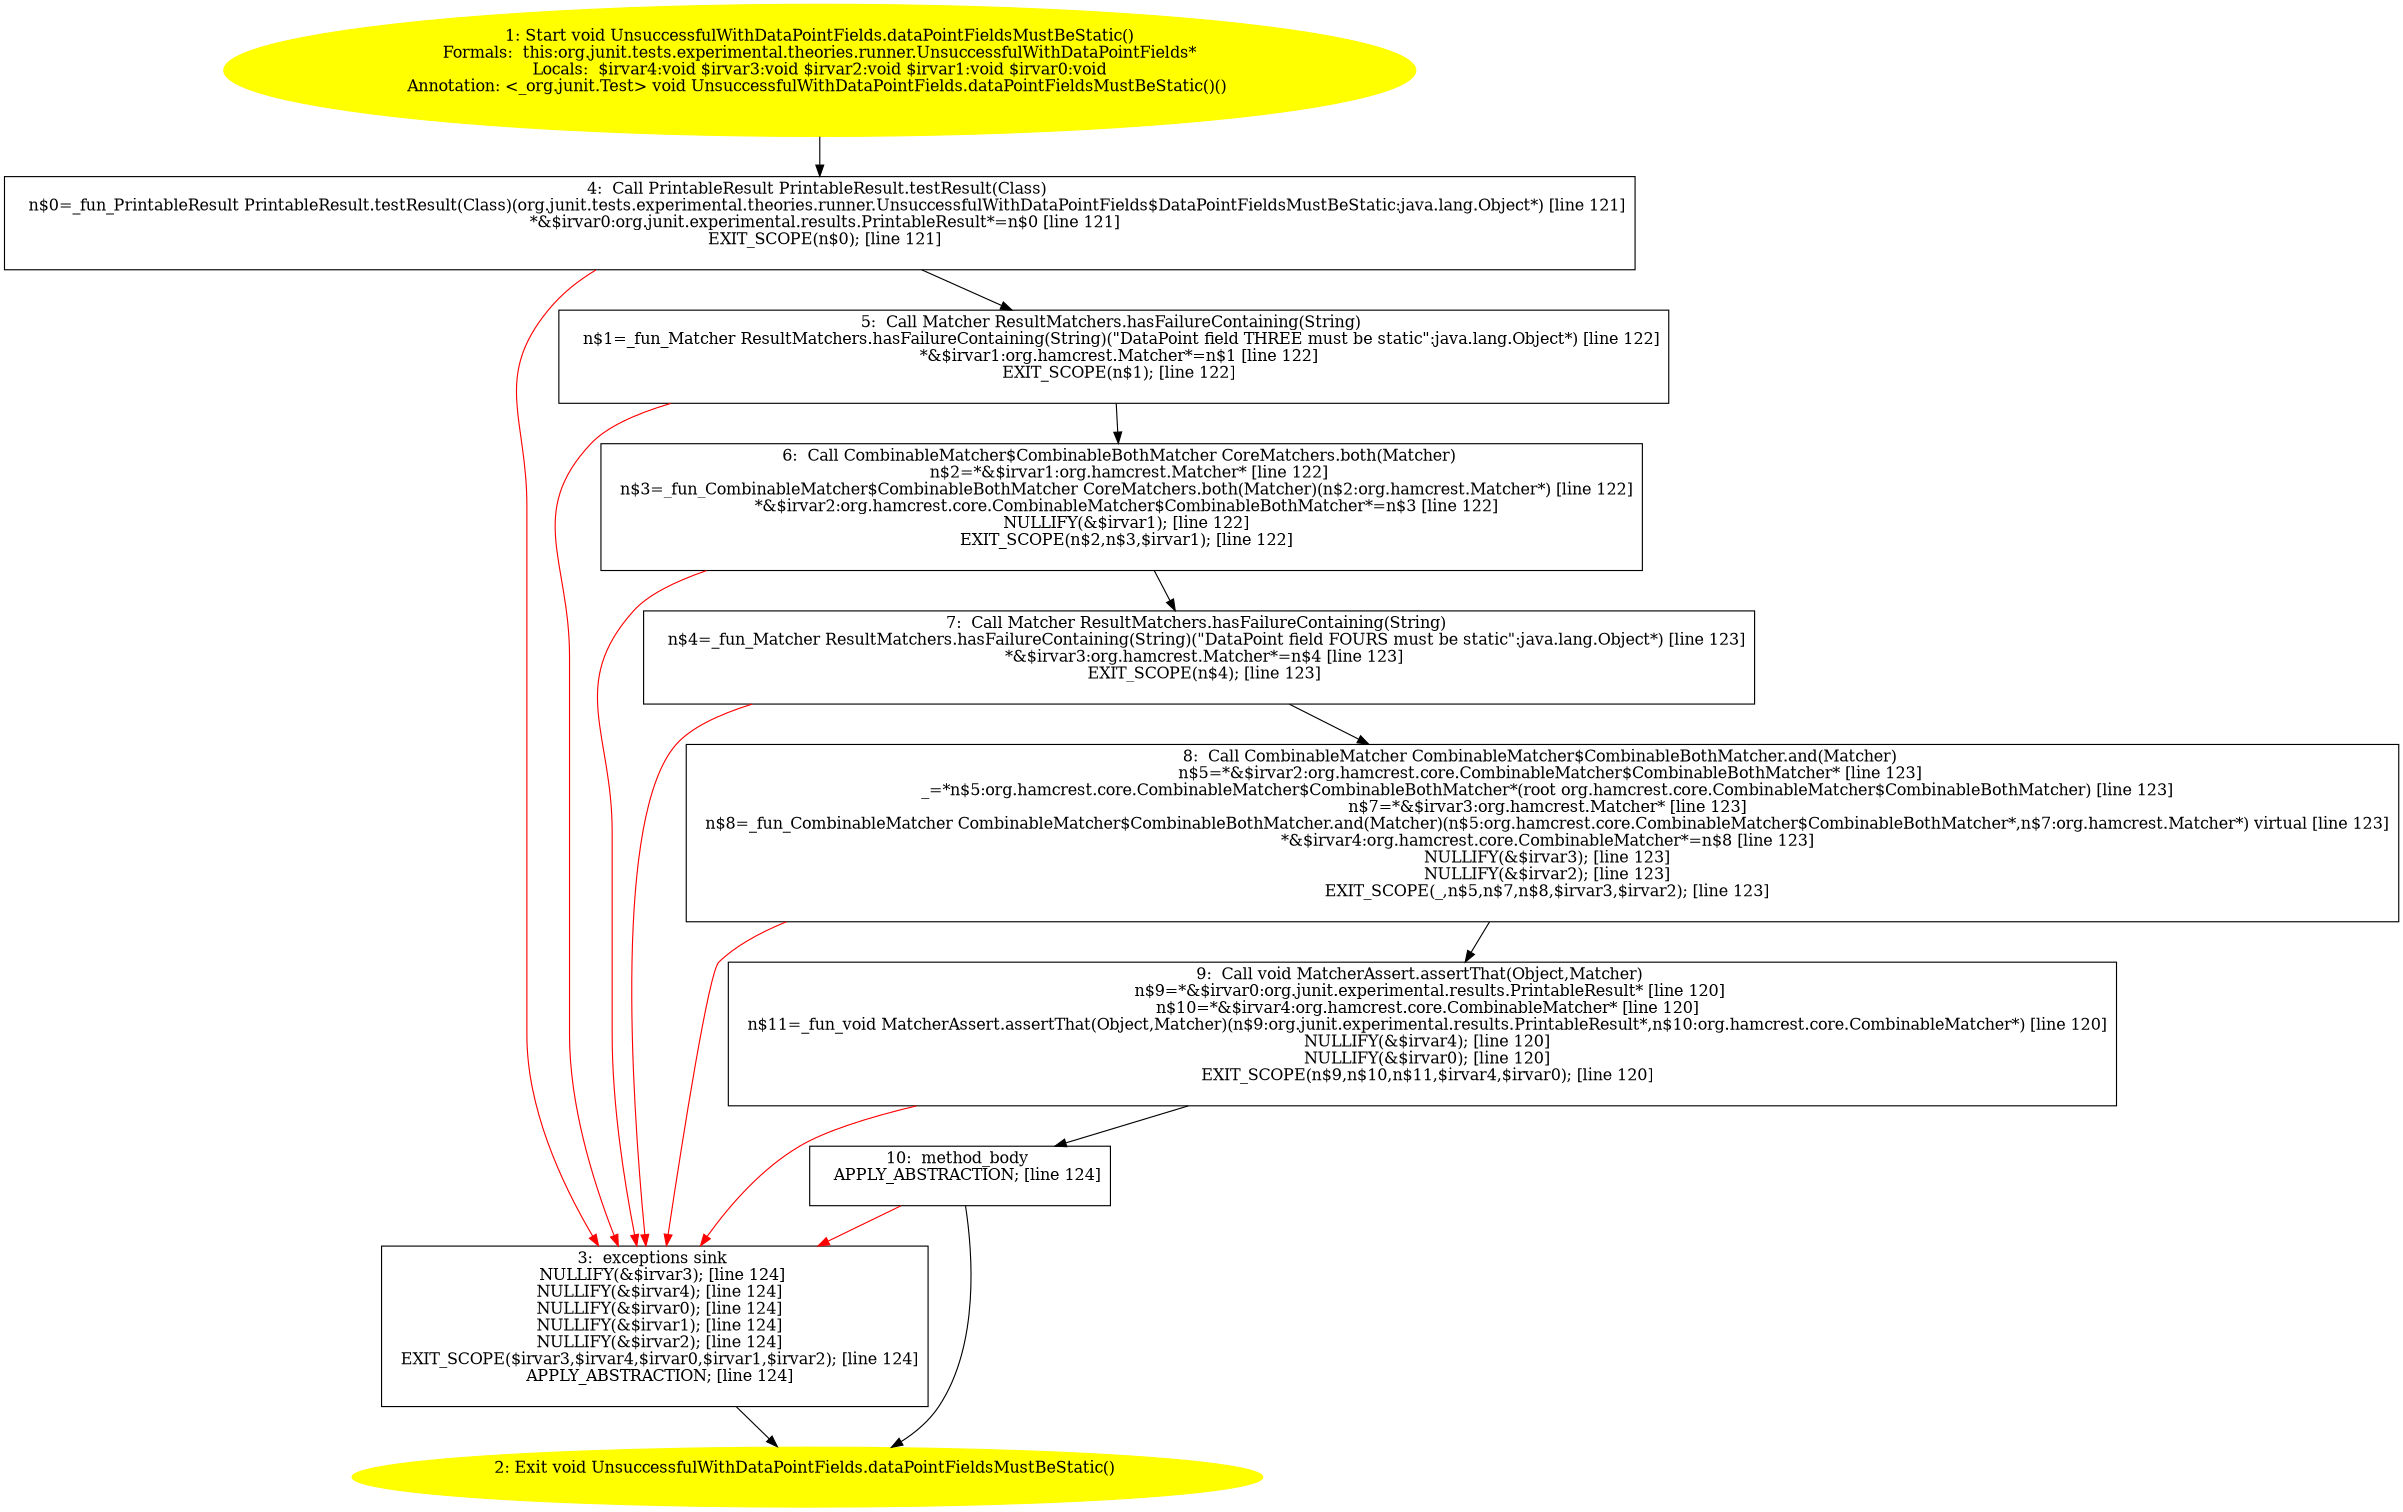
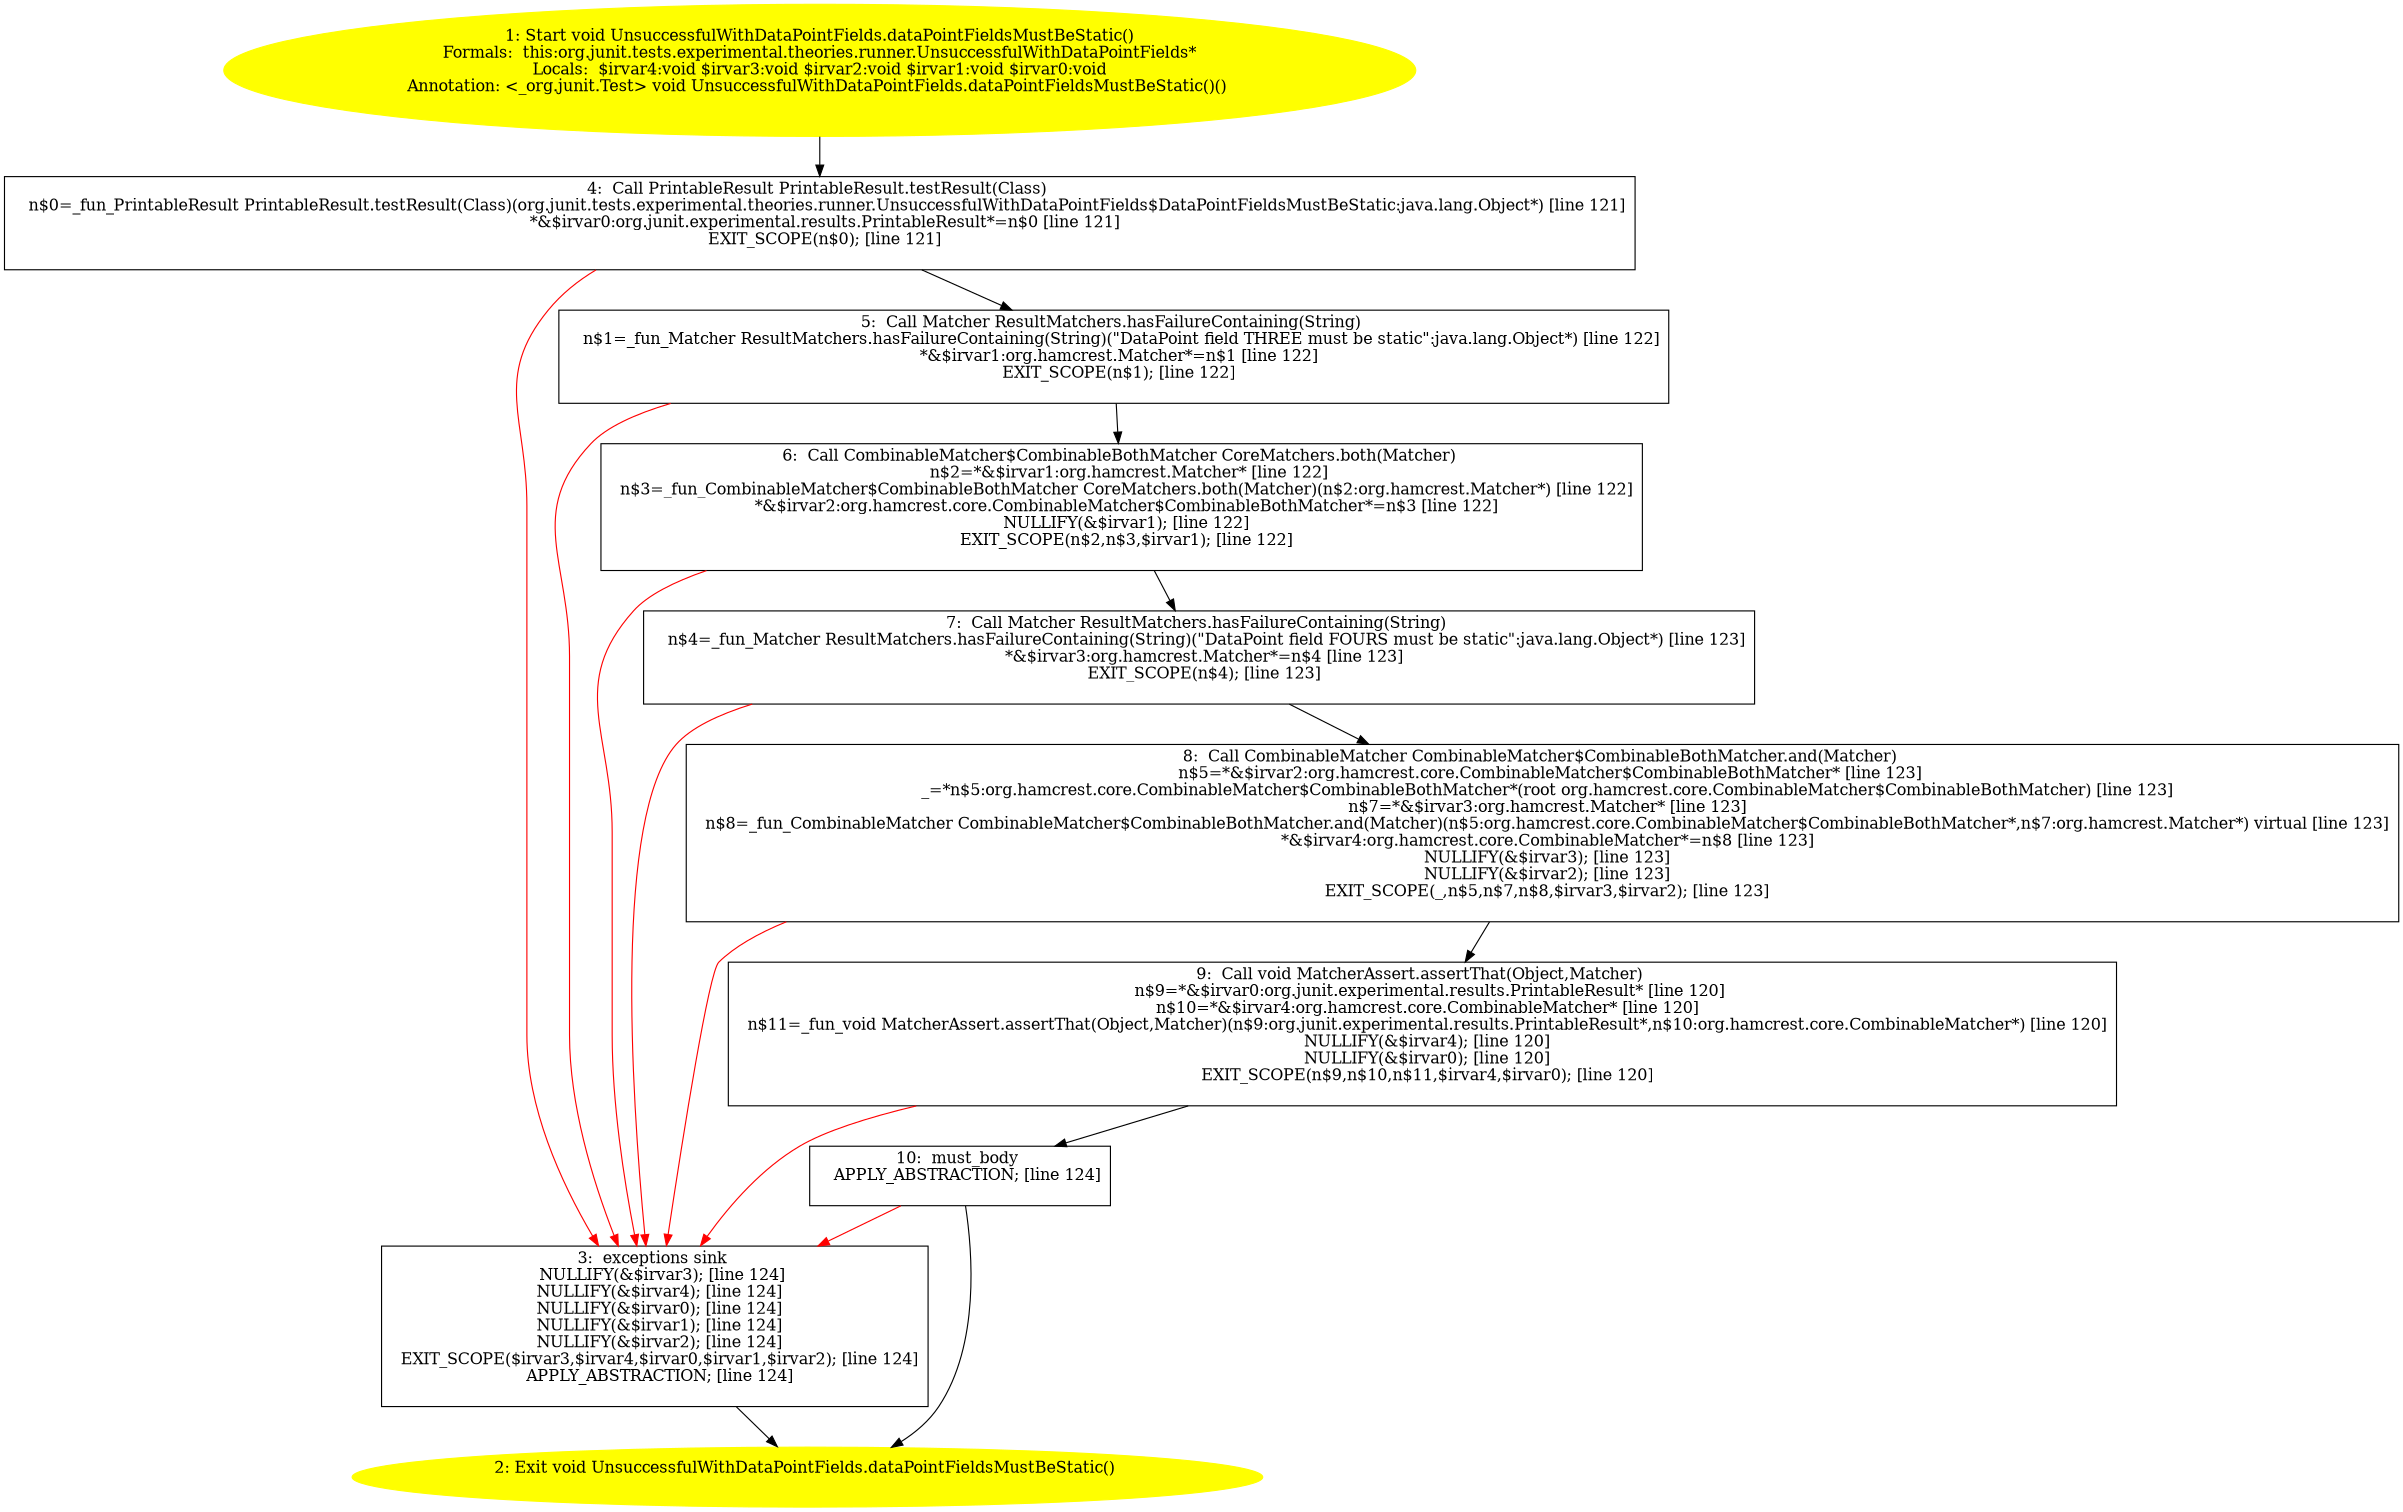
(960, 1176) -> (960, 1176)
